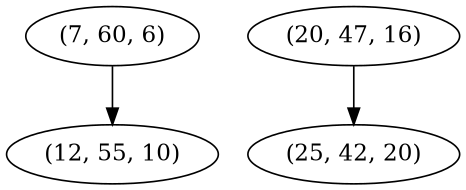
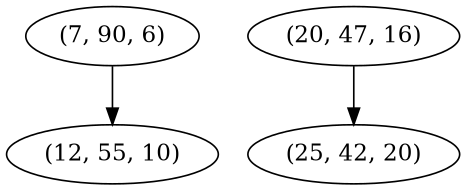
(112, 36) -> (112, 36)
